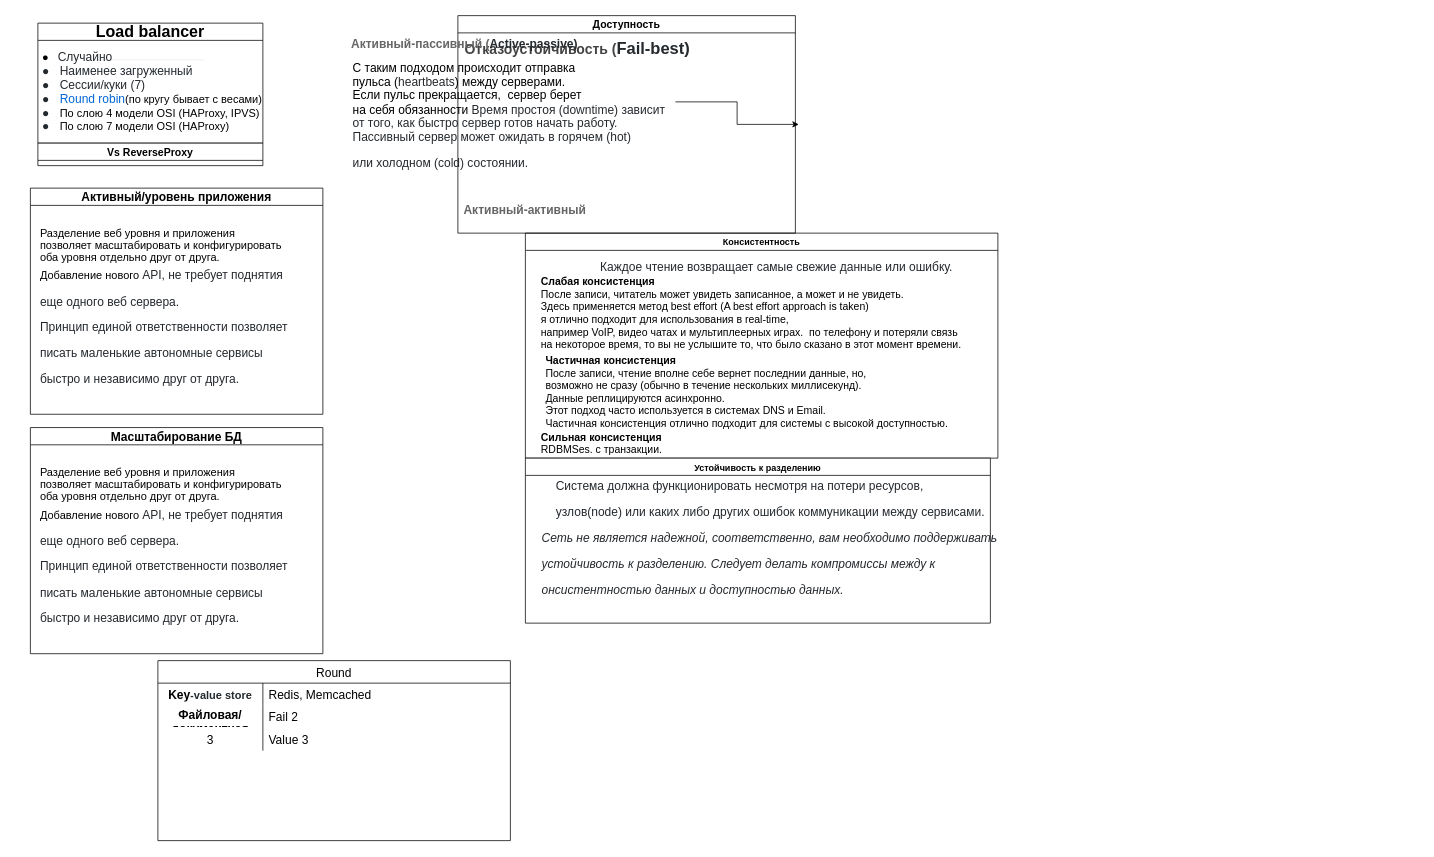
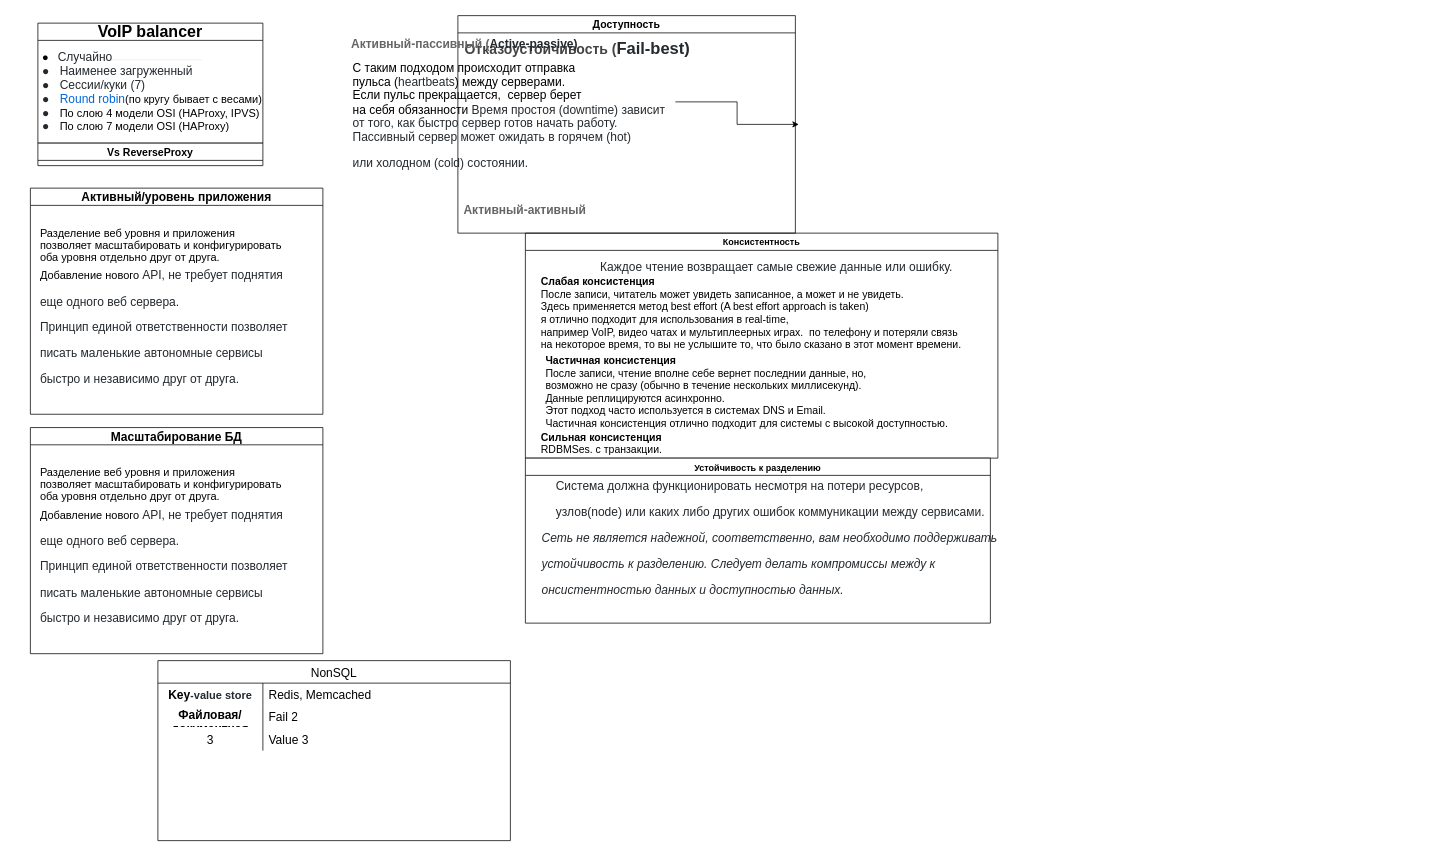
(150, 32) -> (150, 32)
(334, 673) -> (334, 673)
